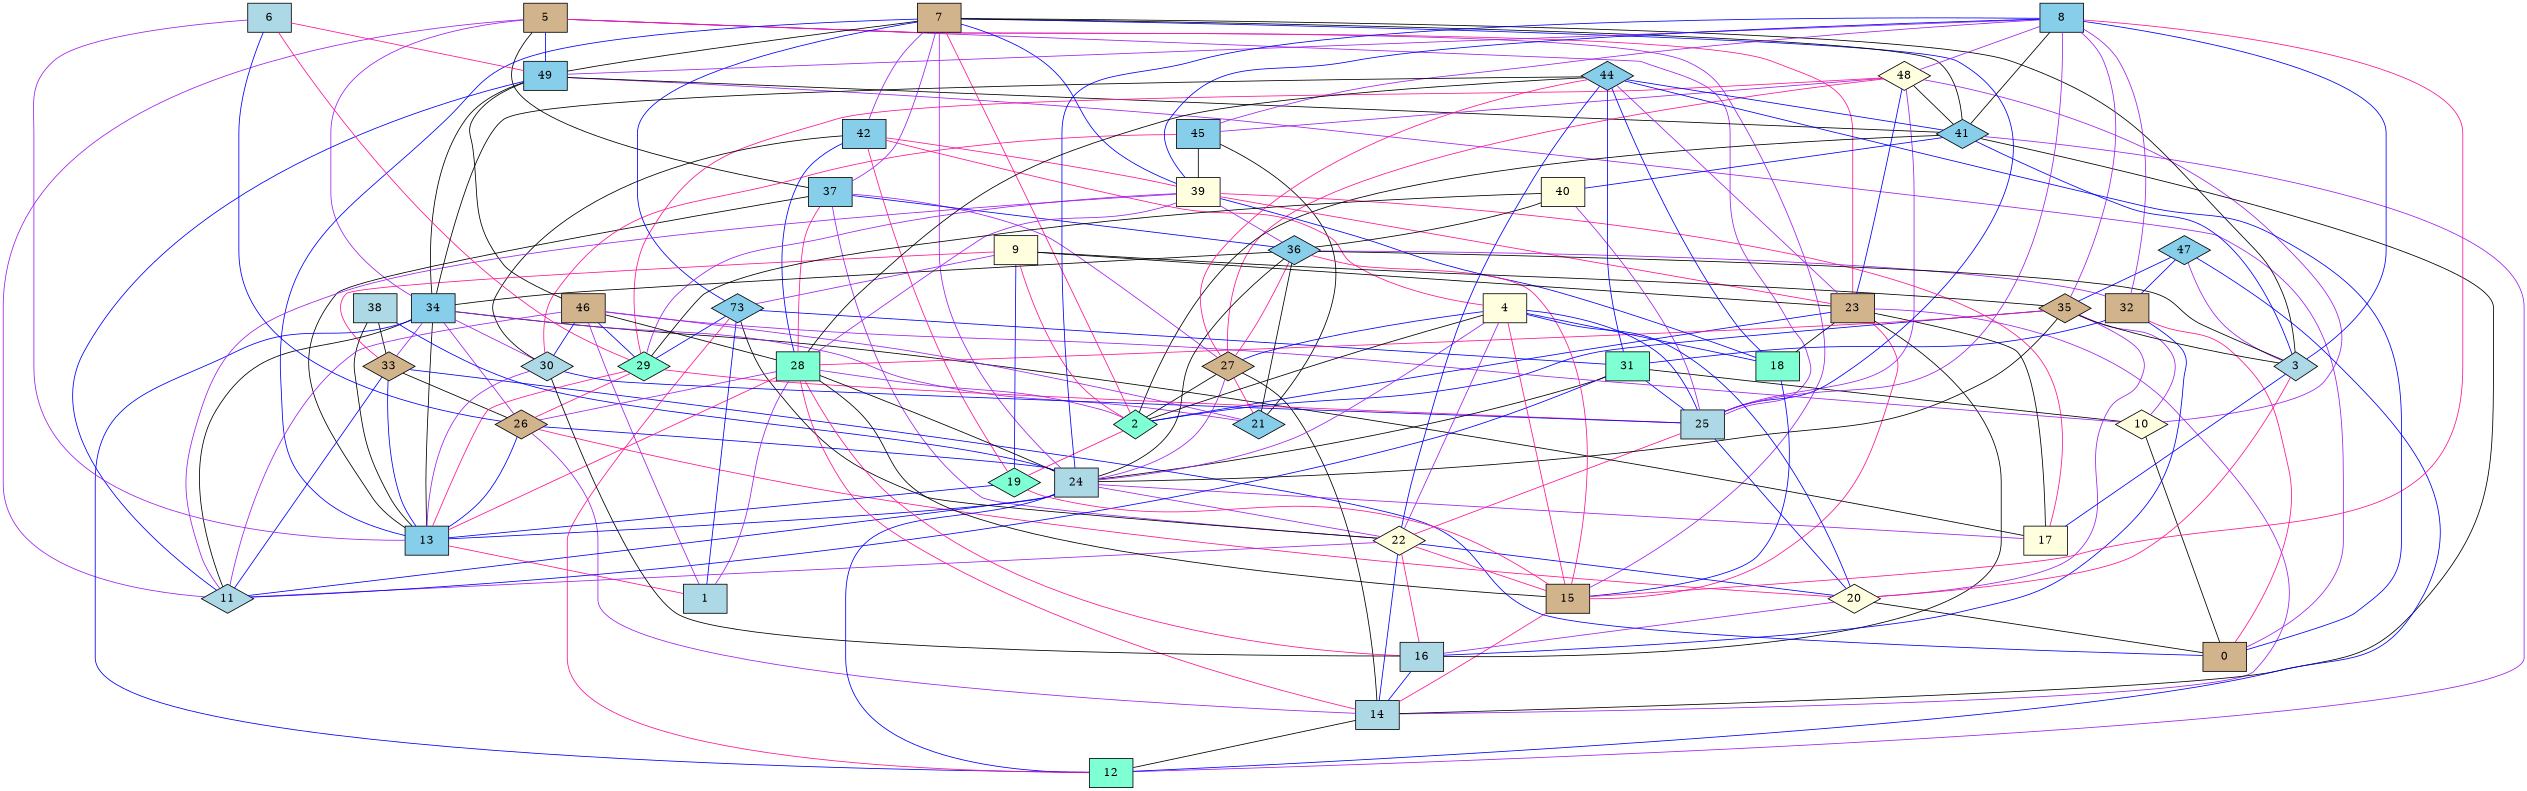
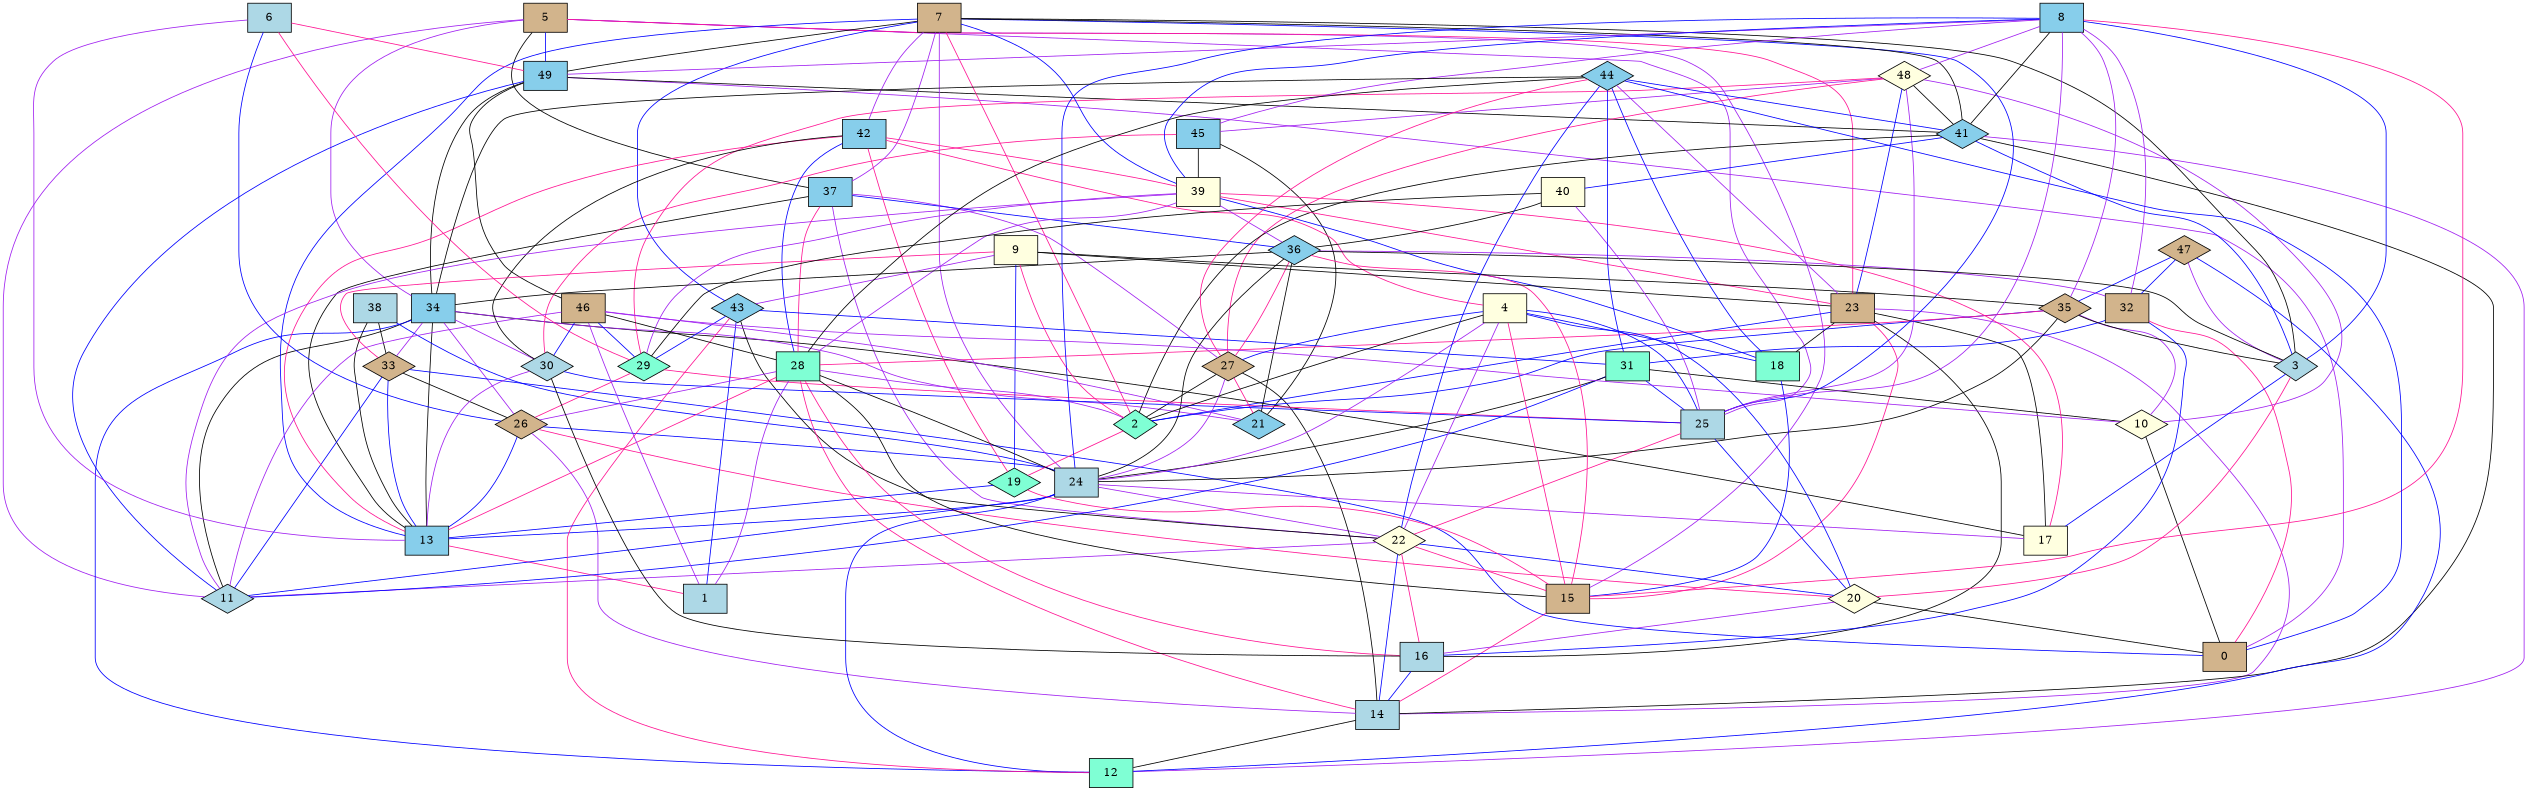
(2184, 250) -> (2184, 250)
(738, 308) -> (738, 308)
(495, 406) -> (410, 245)
(2096, 514) -> none
